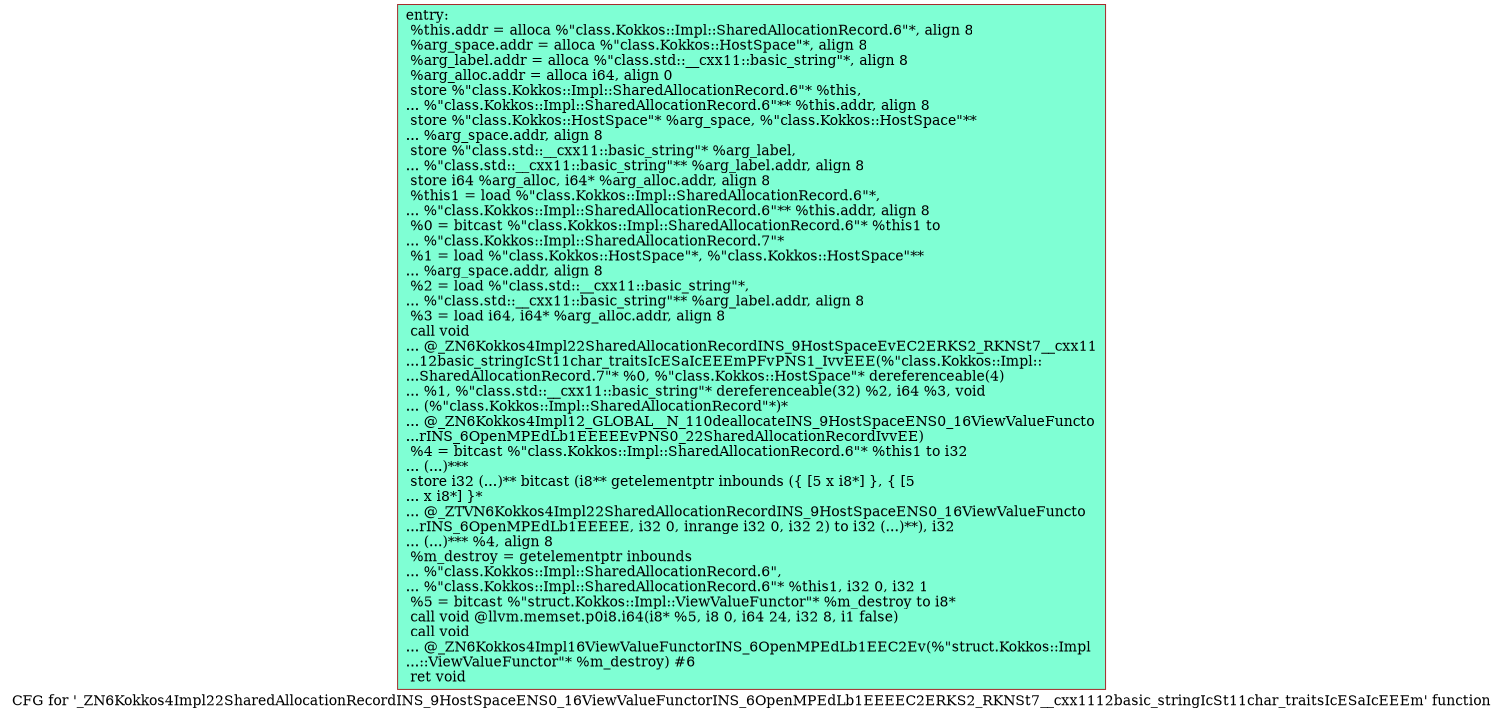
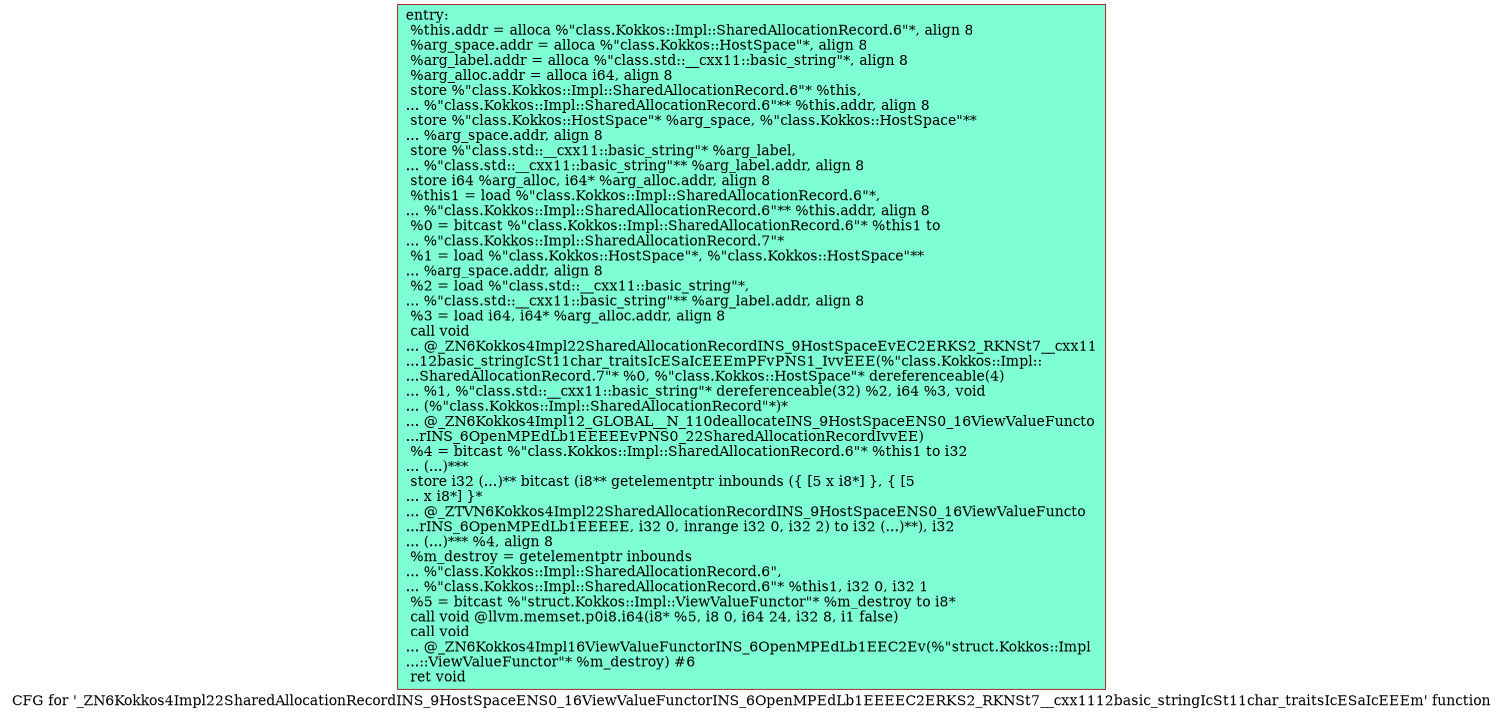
(539, 76) -> (539, 76)
